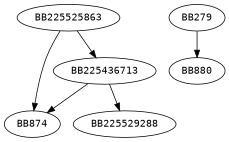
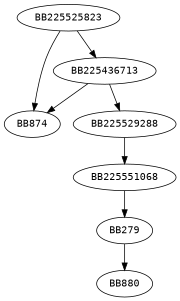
(68, 18) -> (68, 18)
none -> (125, 177)
